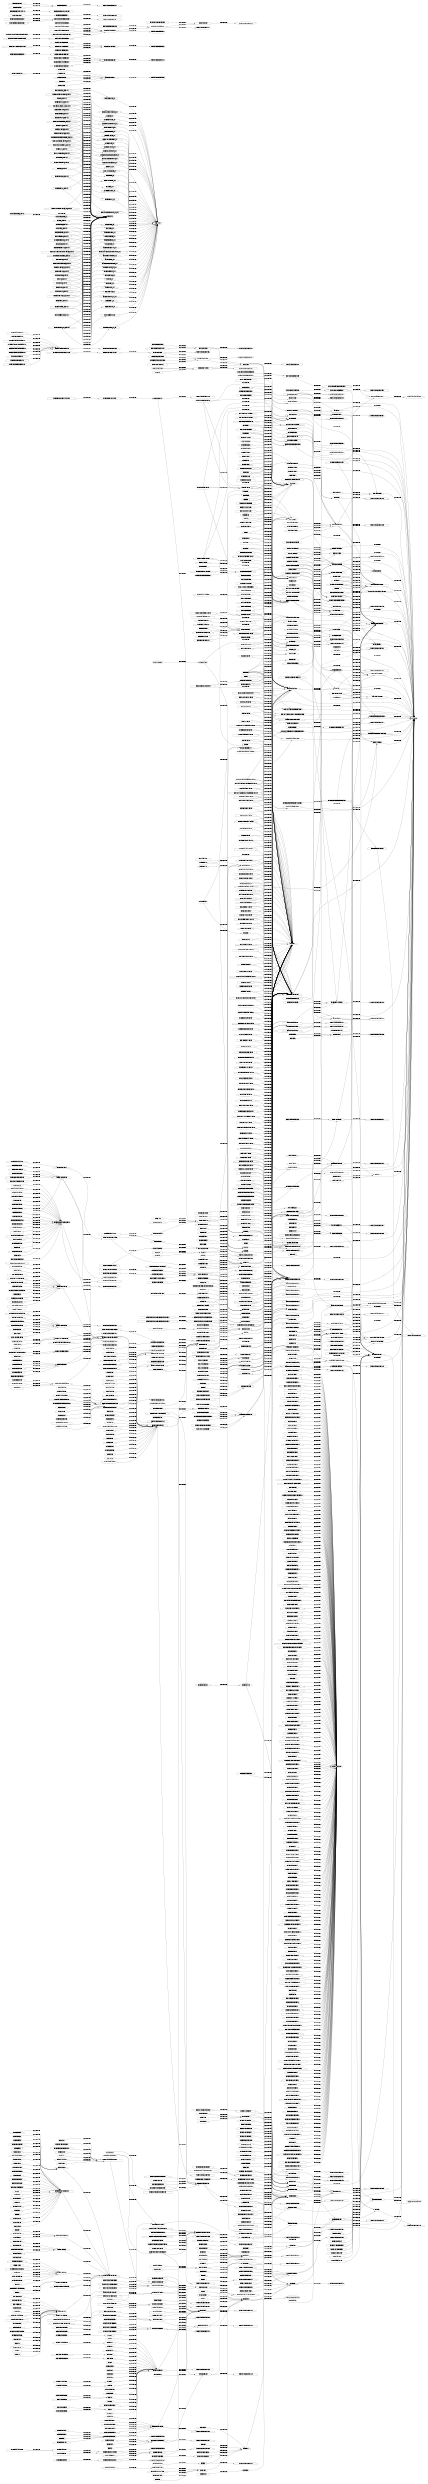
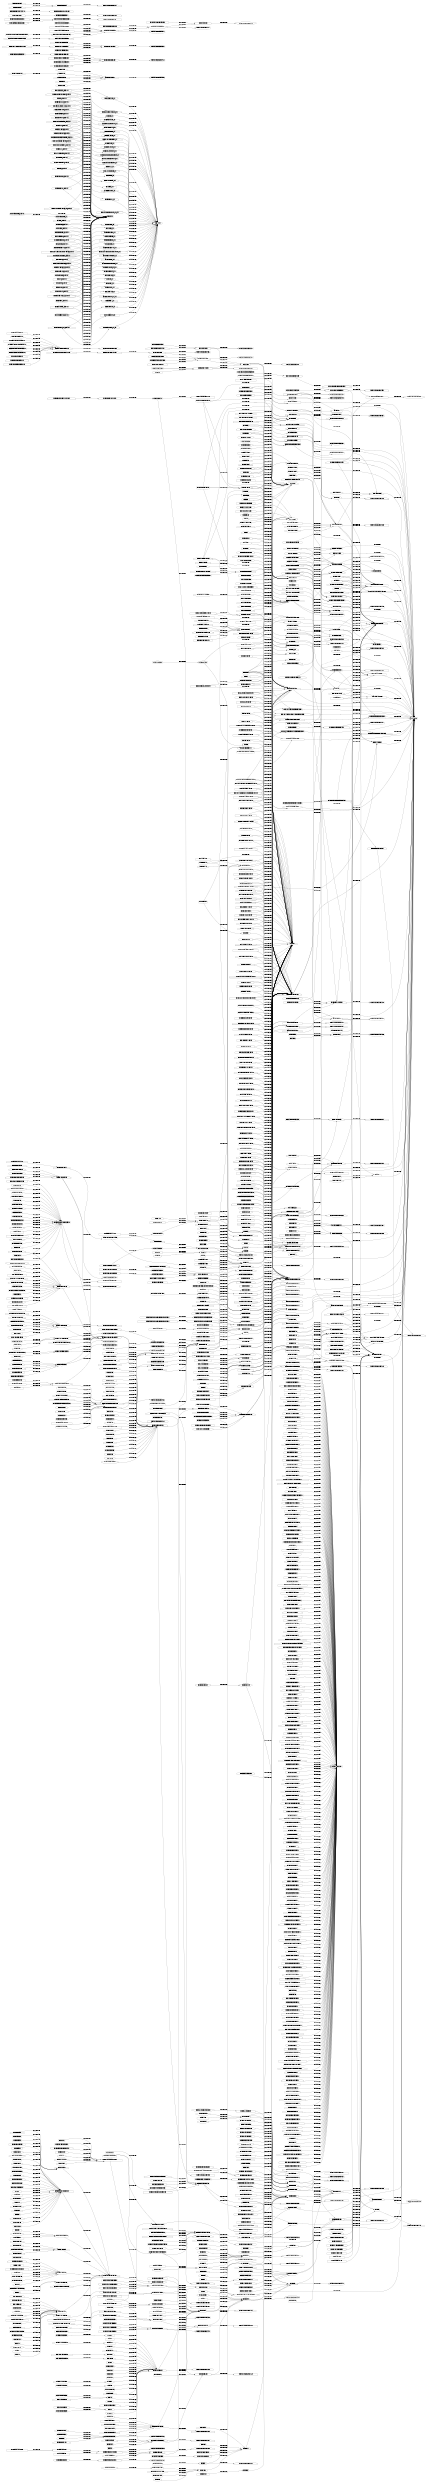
(34, 1212) -> (46, 1265)
(400, 1515) -> (402, 1573)
